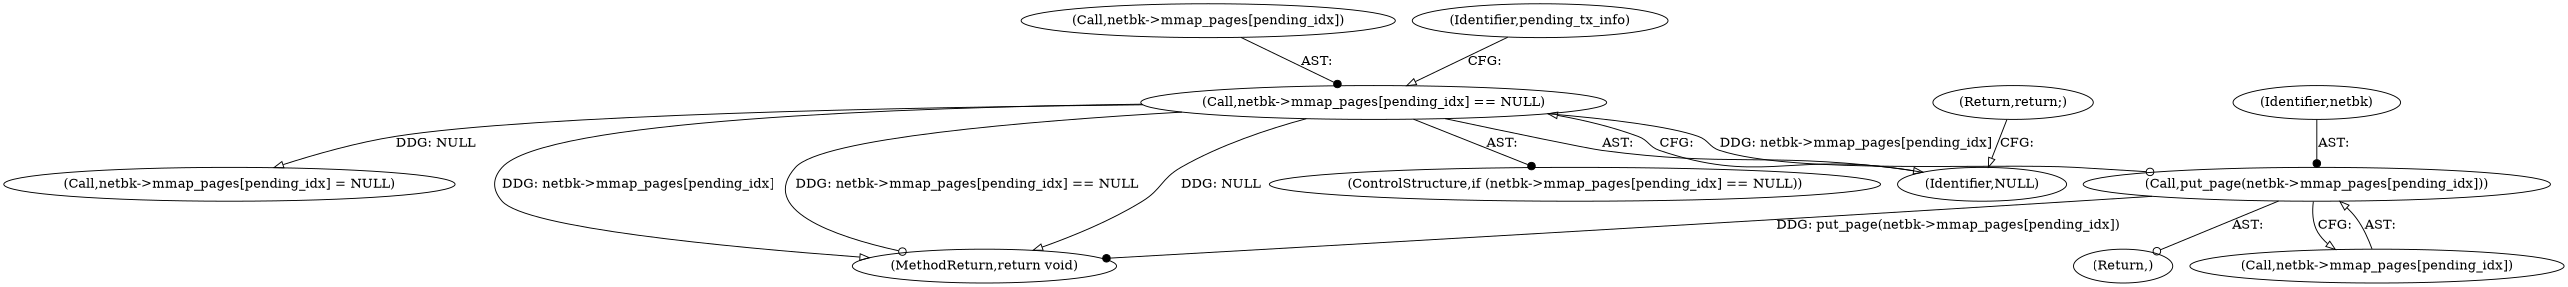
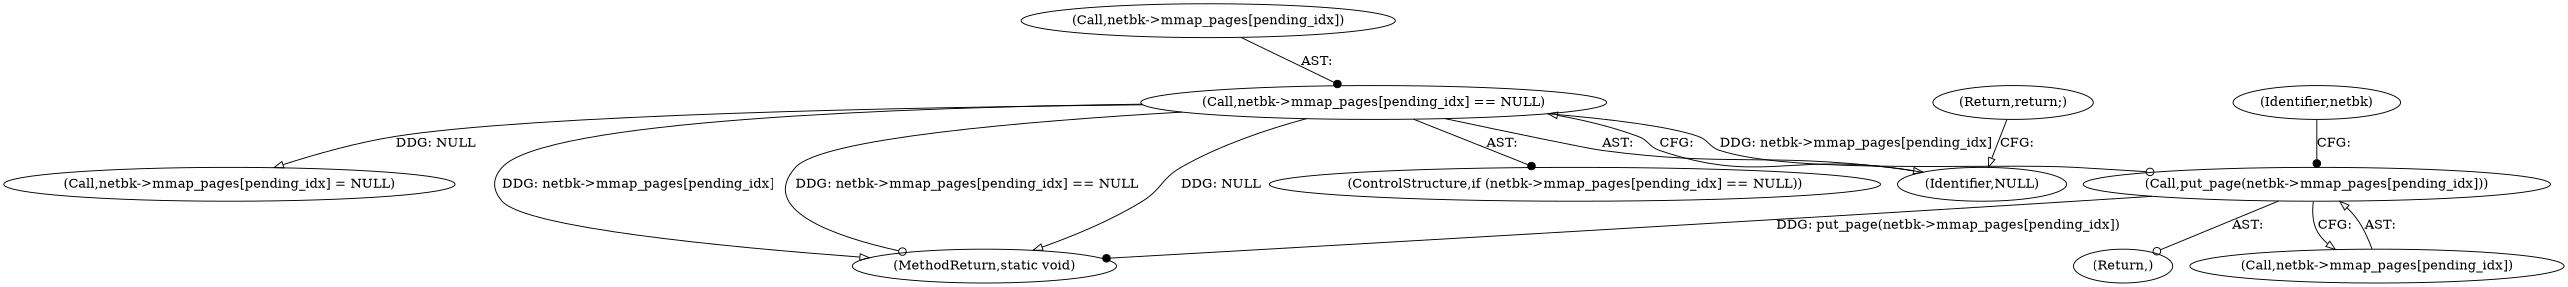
(1540, 21) -> none
(2336, 143) -> (2336, 143)
(984, 266) -> (984, 266)
